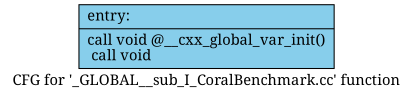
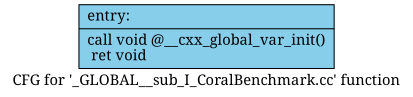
(119, 56) -> (117, 56)
